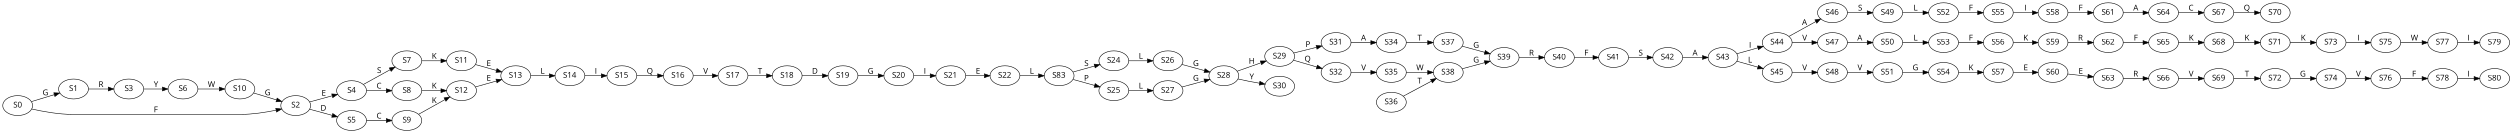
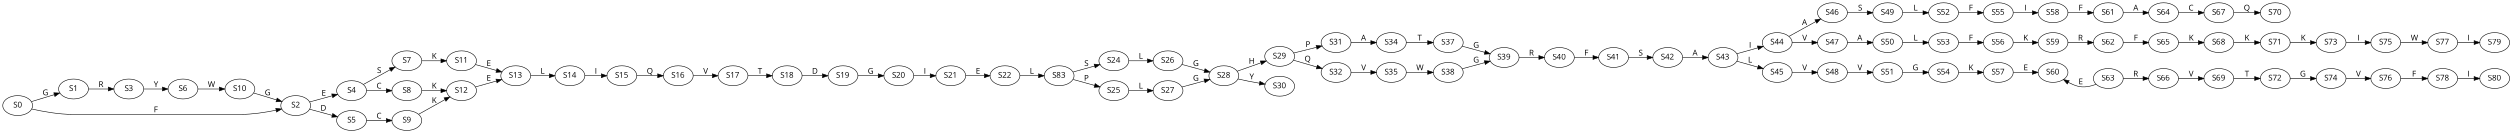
(2078, 75) -> (2082, 87)
(1391, 102) -> none
